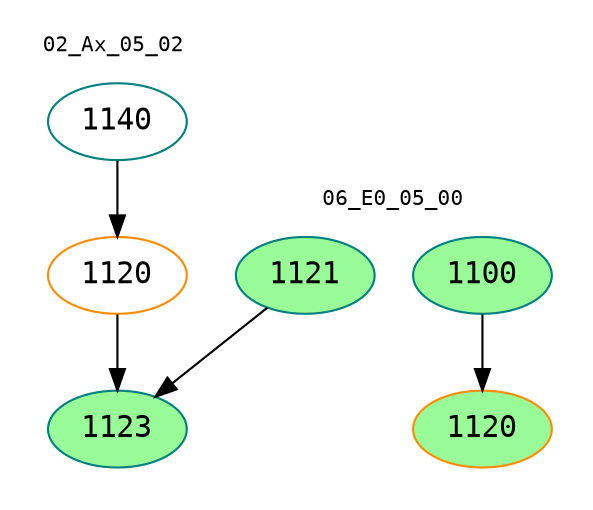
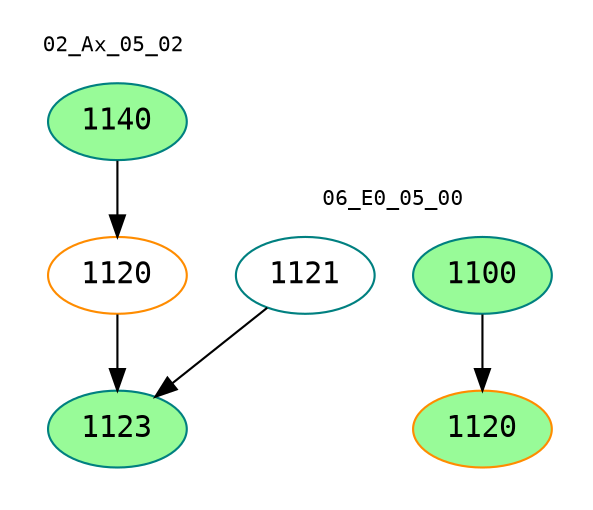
(117, 122) -> (117, 122)
(305, 275) -> (305, 275)
